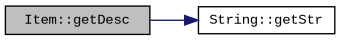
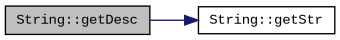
(78, 20) -> (78, 20)
